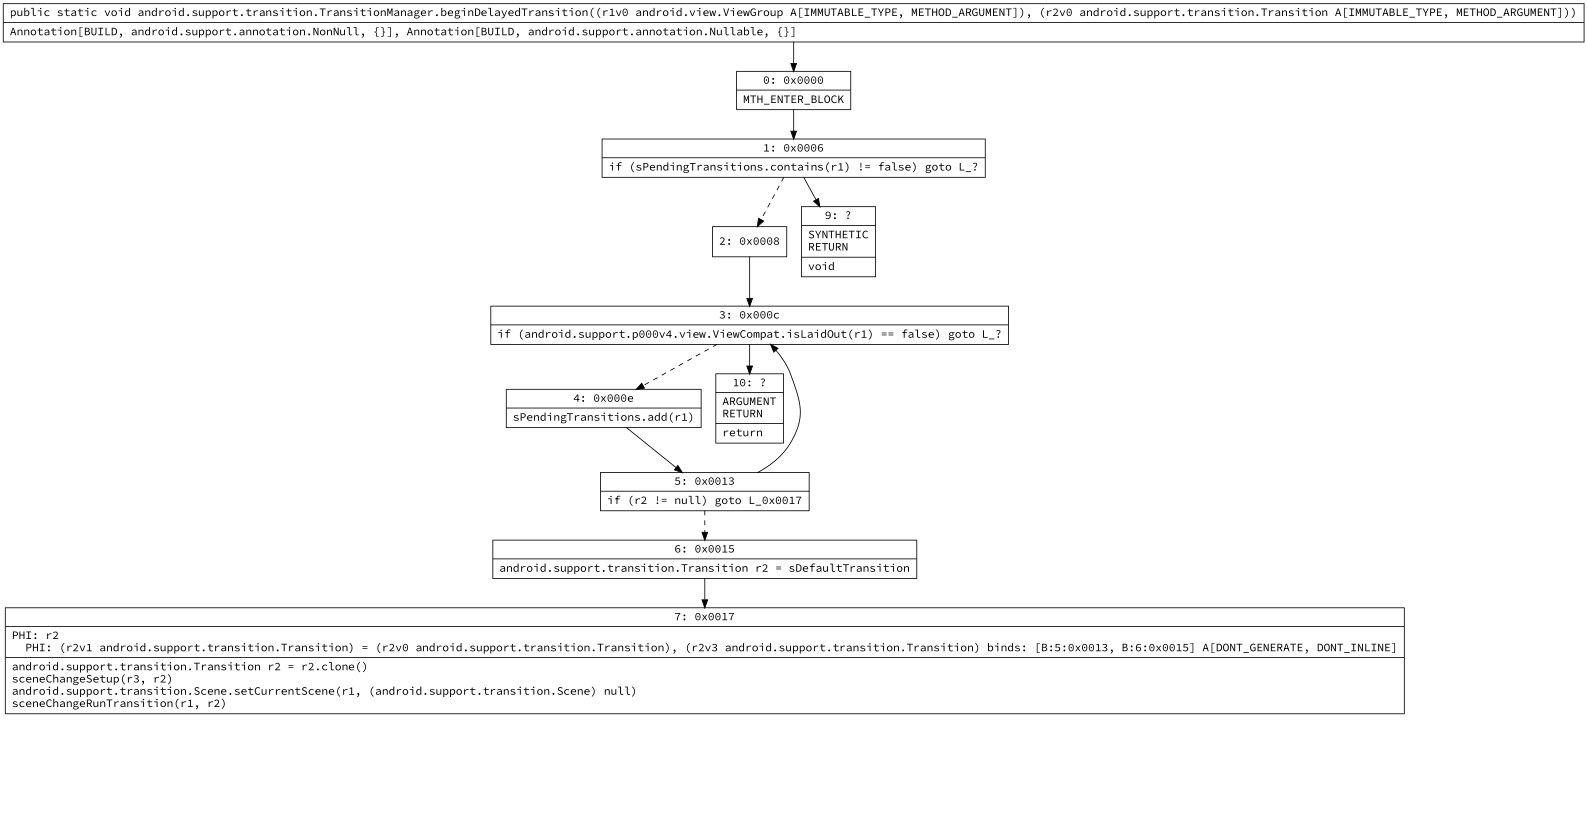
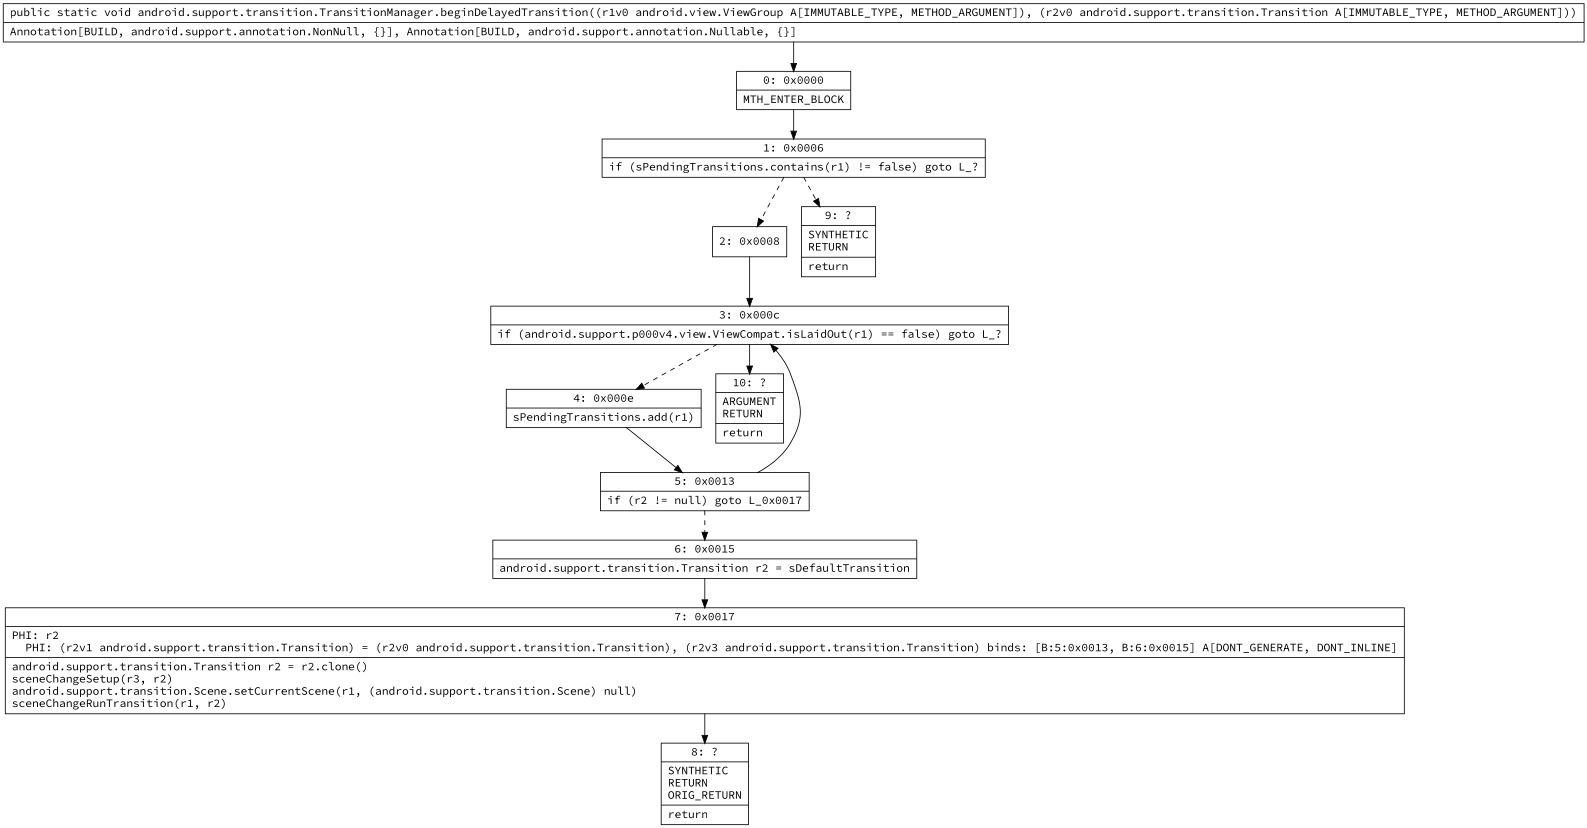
(810, 188) -> (810, 188)
(822, 267) -> (828, 267)
none -> (705, 784)
